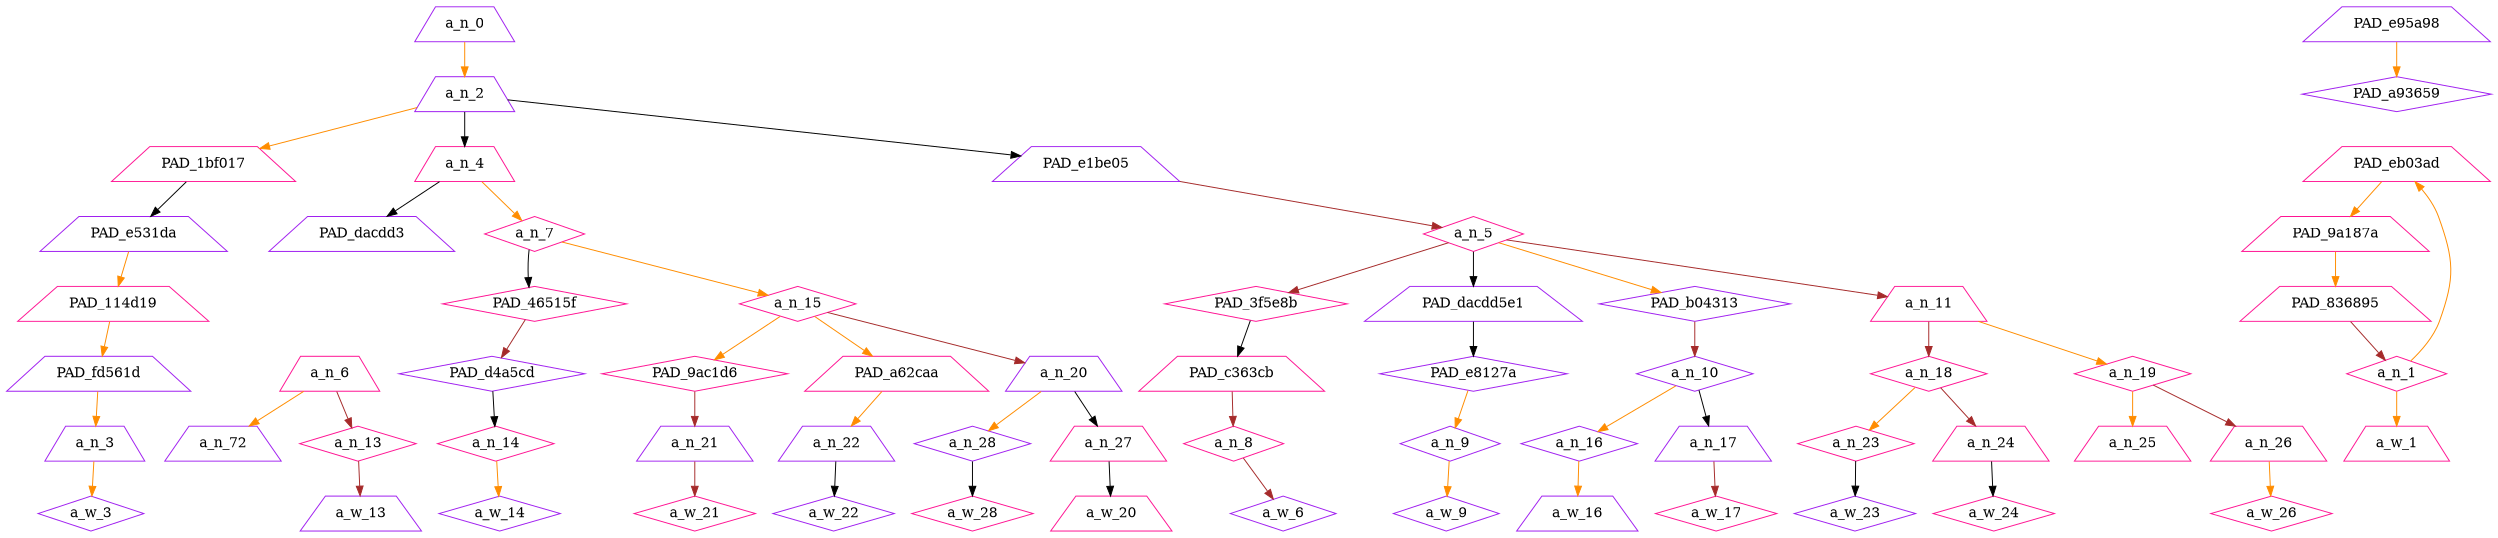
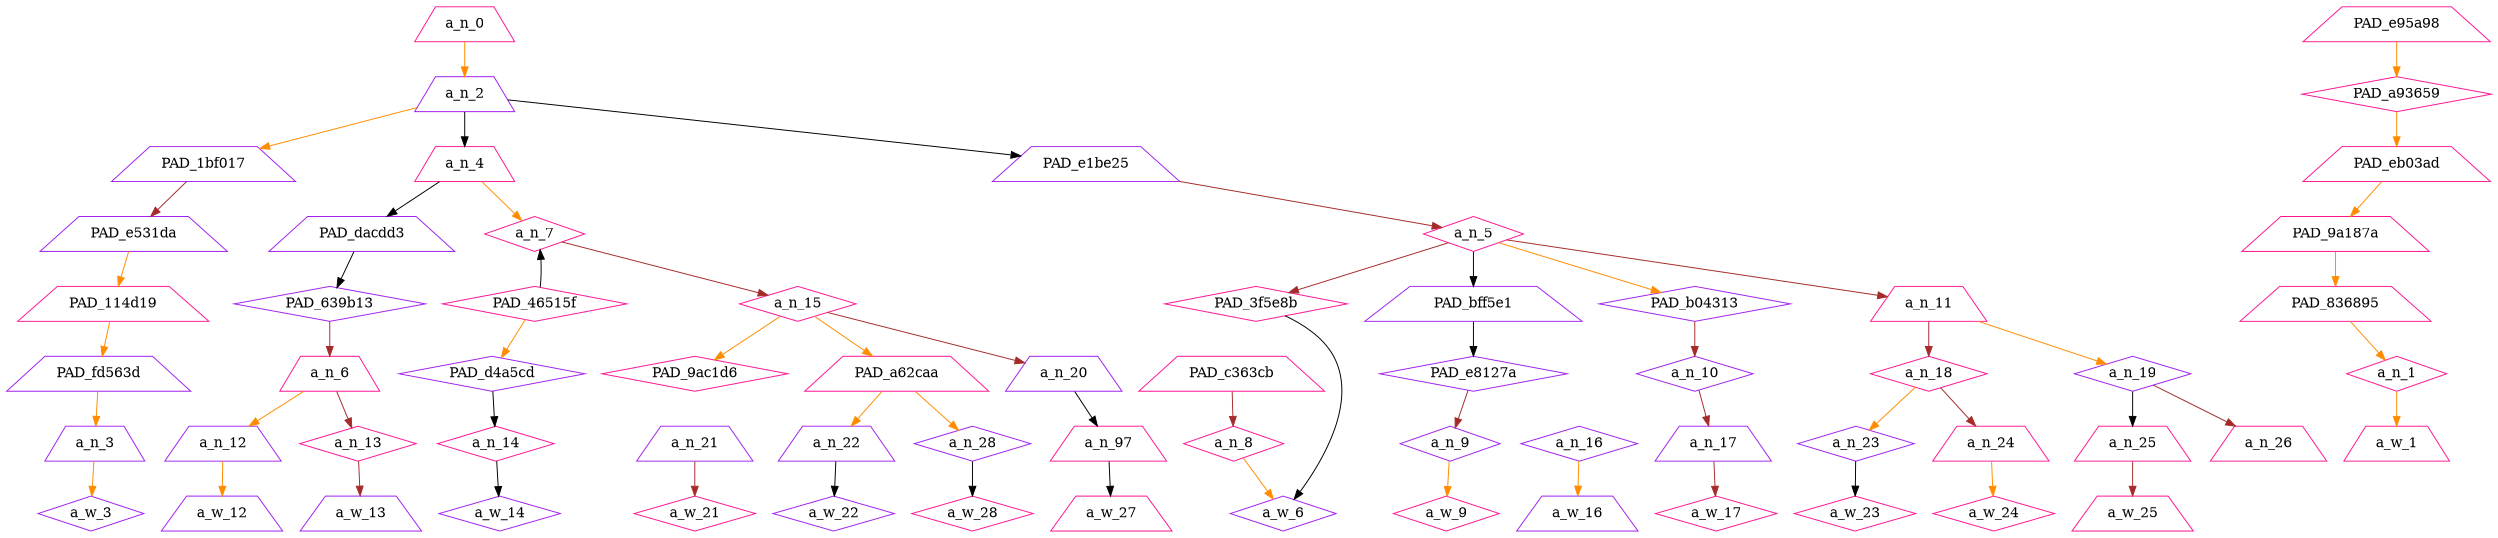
(465, 24) -> (465, 24)
(2397, 24) -> (2397, 24)
(2397, 94) -> (2397, 94)
(204, 164) -> (204, 164)
(1086, 164) -> (1086, 164)
(172, 196) -> (172, 196)
(528, 263) -> (541, 273)
(660, 267) -> (660, 267)
(2450, 277) -> (2397, 124)
none -> (330, 304)
(1473, 304) -> (1473, 304)
(516, 334) -> (516, 334)
(1246, 334) -> (1341, 396)
(2365, 337) -> (2365, 337)
(99, 374) -> (99, 374)
(2133, 374) -> (2133, 374)
(1702, 403) -> (1702, 403)
(695, 404) -> none
(2133, 404) -> (2133, 404)
(1463, 405) -> (1463, 405)
(1641, 406) -> none
(1019, 408) -> (933, 408)
(223, 444) -> (223, 444)
(1108, 444) -> (1108, 444)
(1856, 444) -> (1856, 444)
(497, 474) -> (497, 474)
(1992, 474) -> (1992, 474)
(1255, 475) -> (1255, 475)
none -> (222, 514)
(1111, 514) -> (1111, 514)
(1446, 514) -> (1446, 514)
(1855, 514) -> (1855, 514)
none -> (2133, 514)
(2271, 514) -> none
